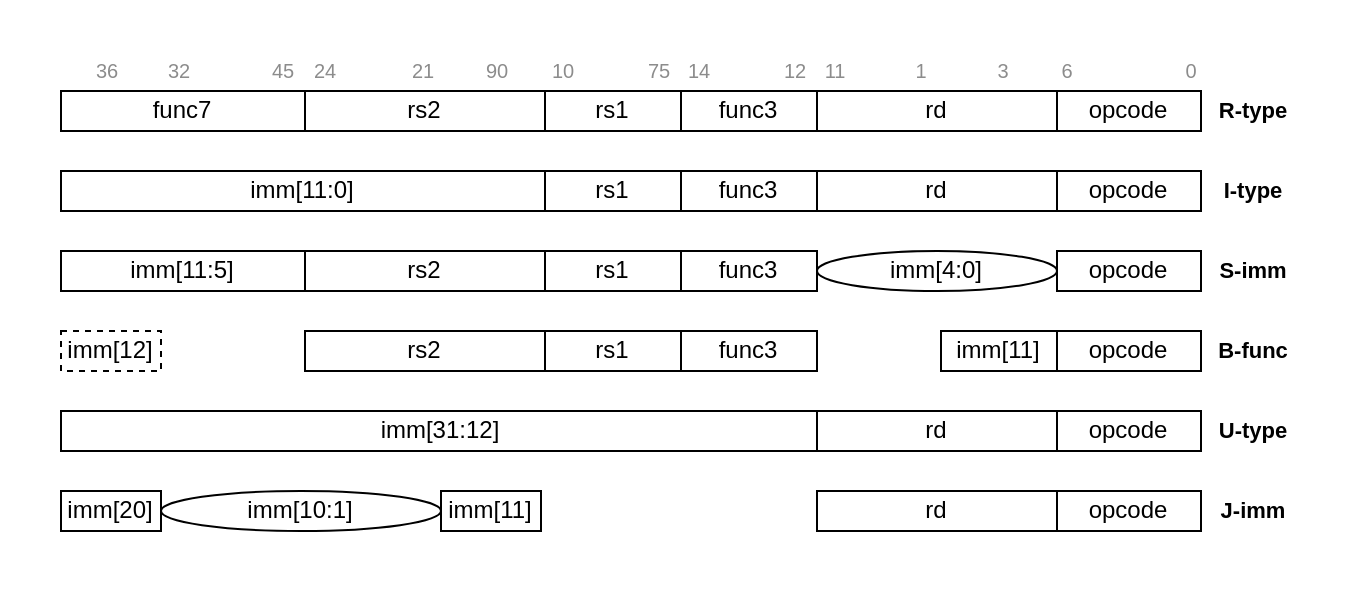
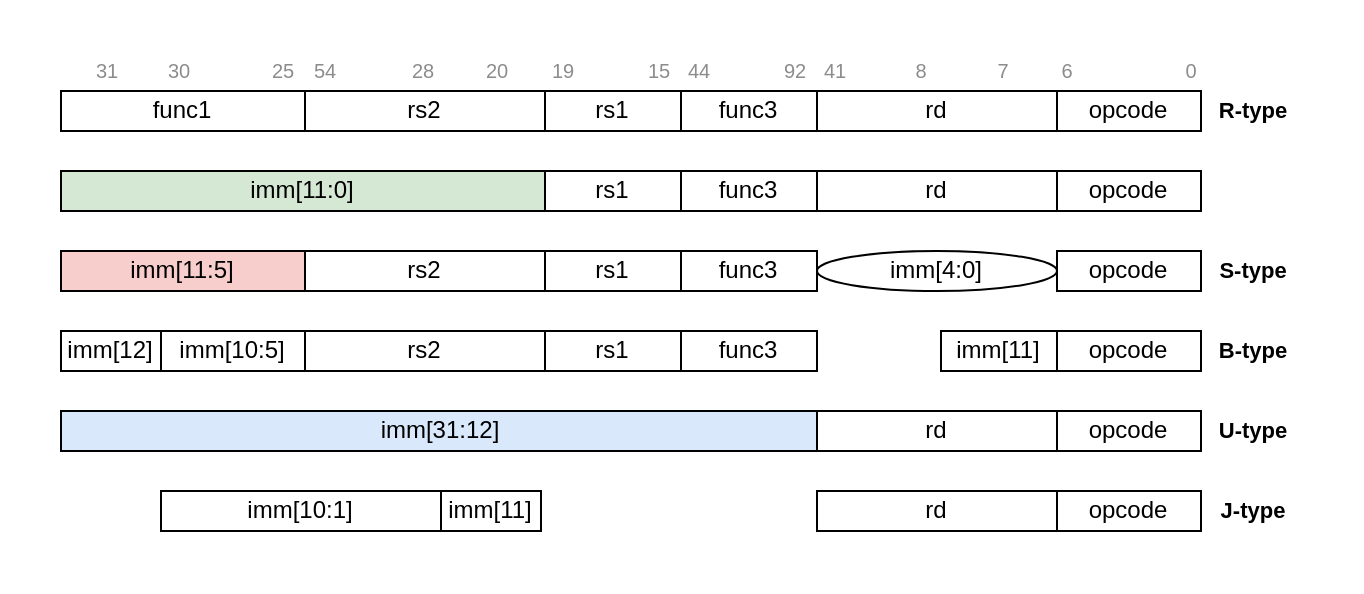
(108, 71) -> (108, 71)
(180, 71) -> (180, 71)
(284, 71) -> (284, 71)
(326, 71) -> (326, 71)
(424, 71) -> (424, 71)
(498, 71) -> (498, 71)
(564, 71) -> (564, 71)
(660, 71) -> (660, 71)
(700, 71) -> (700, 71)
(796, 71) -> (796, 71)
(836, 71) -> (836, 71)
(922, 71) -> (922, 71)
(1004, 71) -> (1004, 71)
(183, 111) -> (183, 111)
(303, 191) -> (303, 191)
(1253, 191) -> none
(183, 271) -> (183, 271)
(1254, 271) -> (1254, 271)
(111, 351) -> (111, 351)
none -> (233, 351)
(1254, 351) -> (1254, 351)
(441, 431) -> (441, 431)
(111, 511) -> none
(301, 511) -> (301, 511)
(1254, 511) -> (1254, 511)
